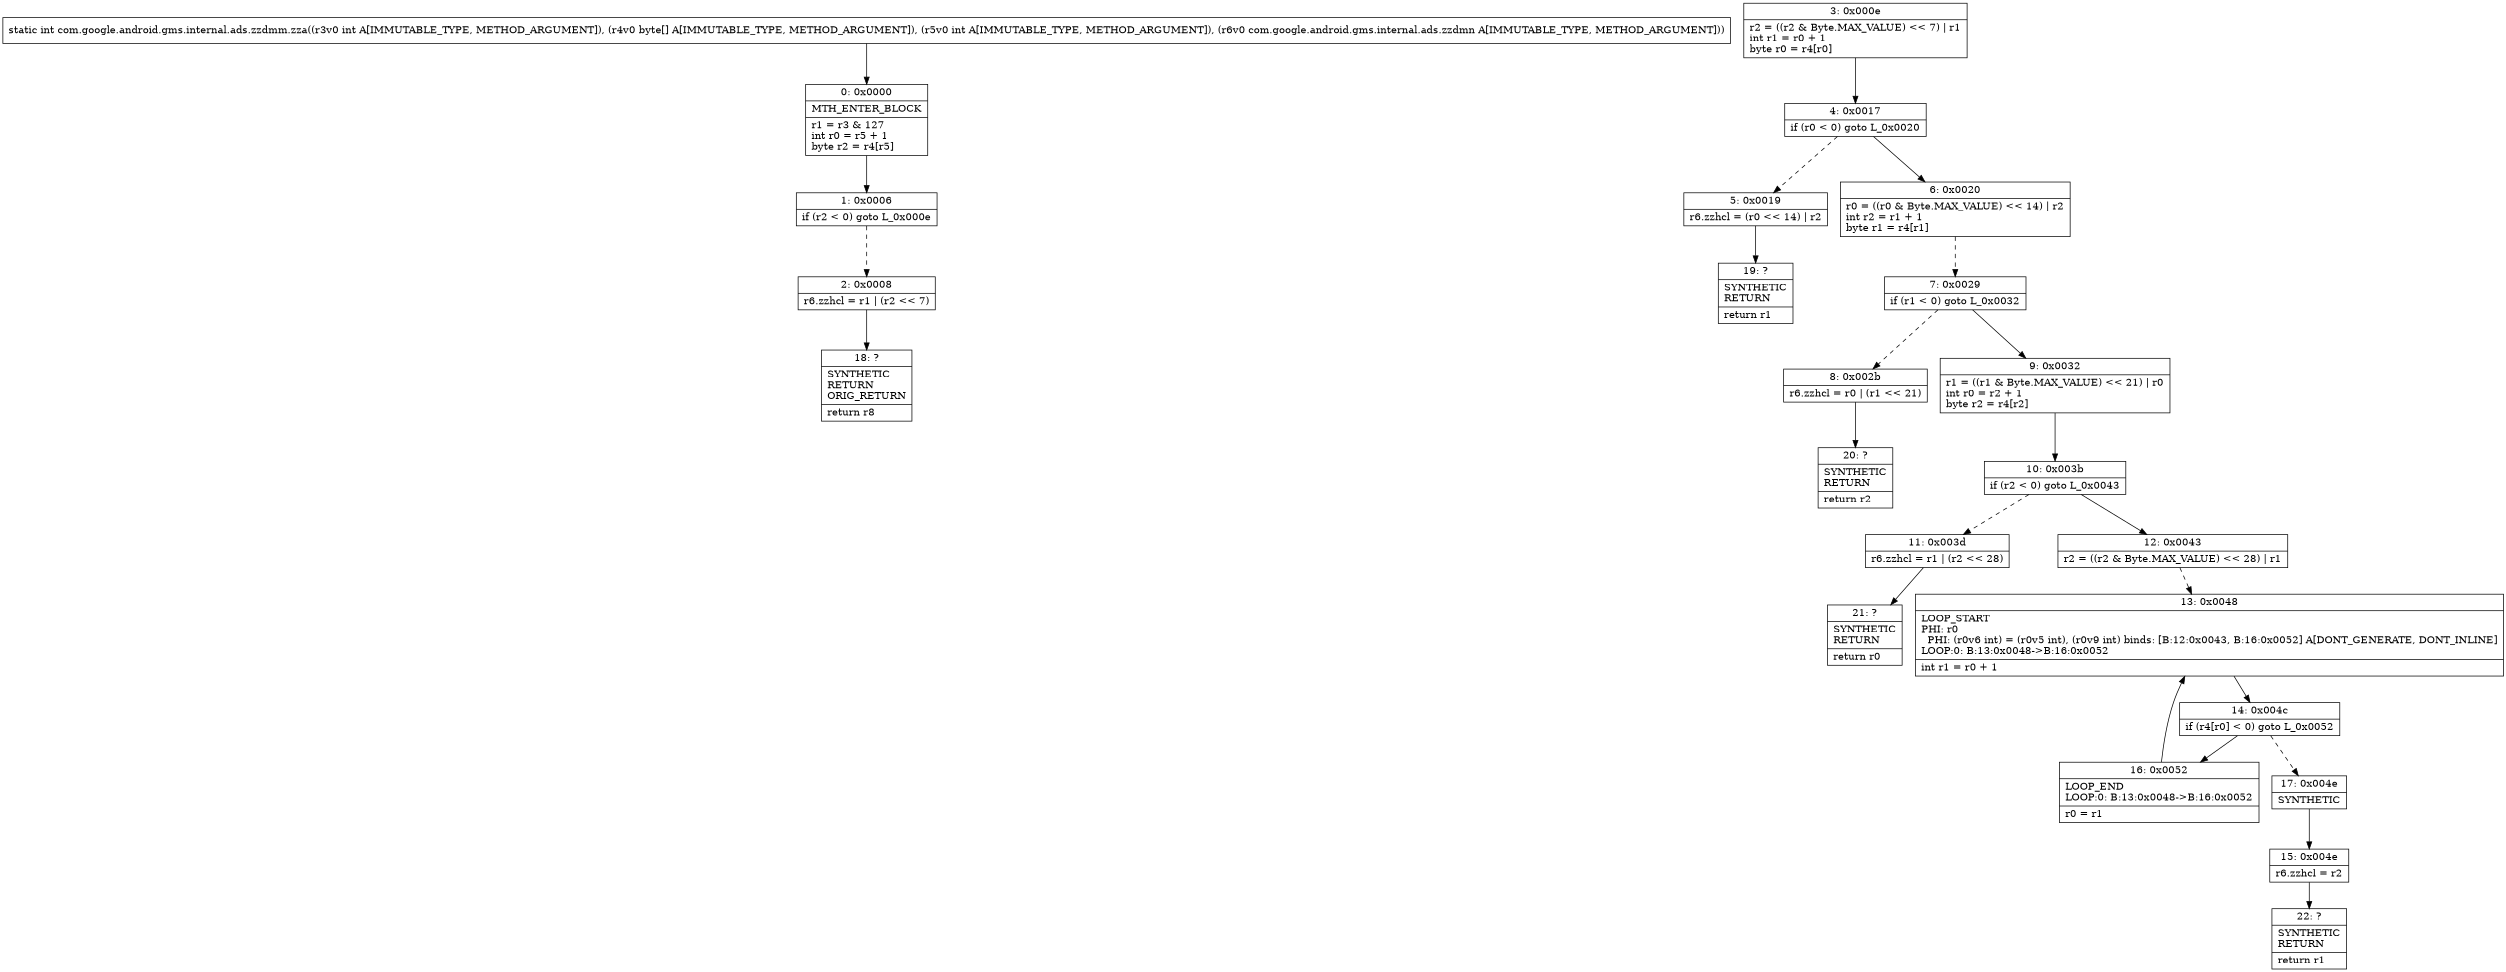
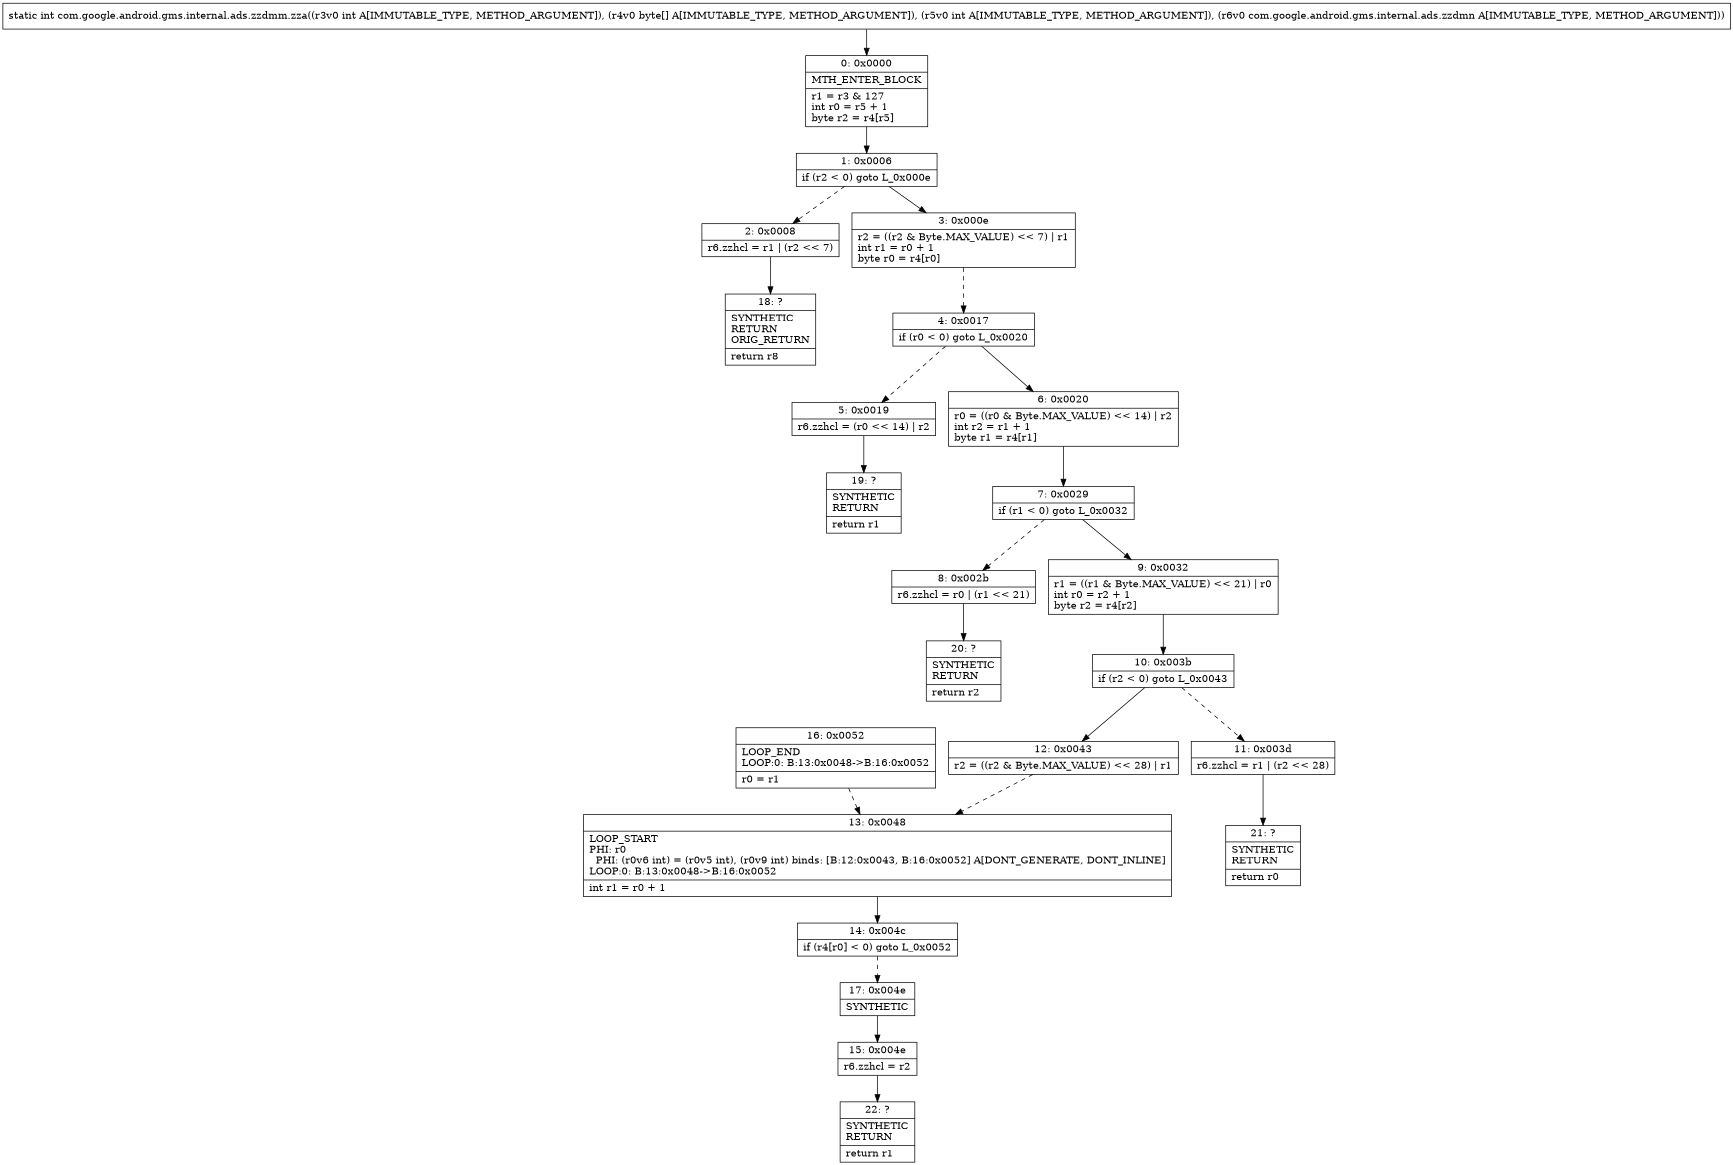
(1855, 77) -> (964, 287)
none -> (905, 197)
(1955, 253) -> (1063, 463)
(2168, 722) -> (853, 798)
(2222, 747) -> none
